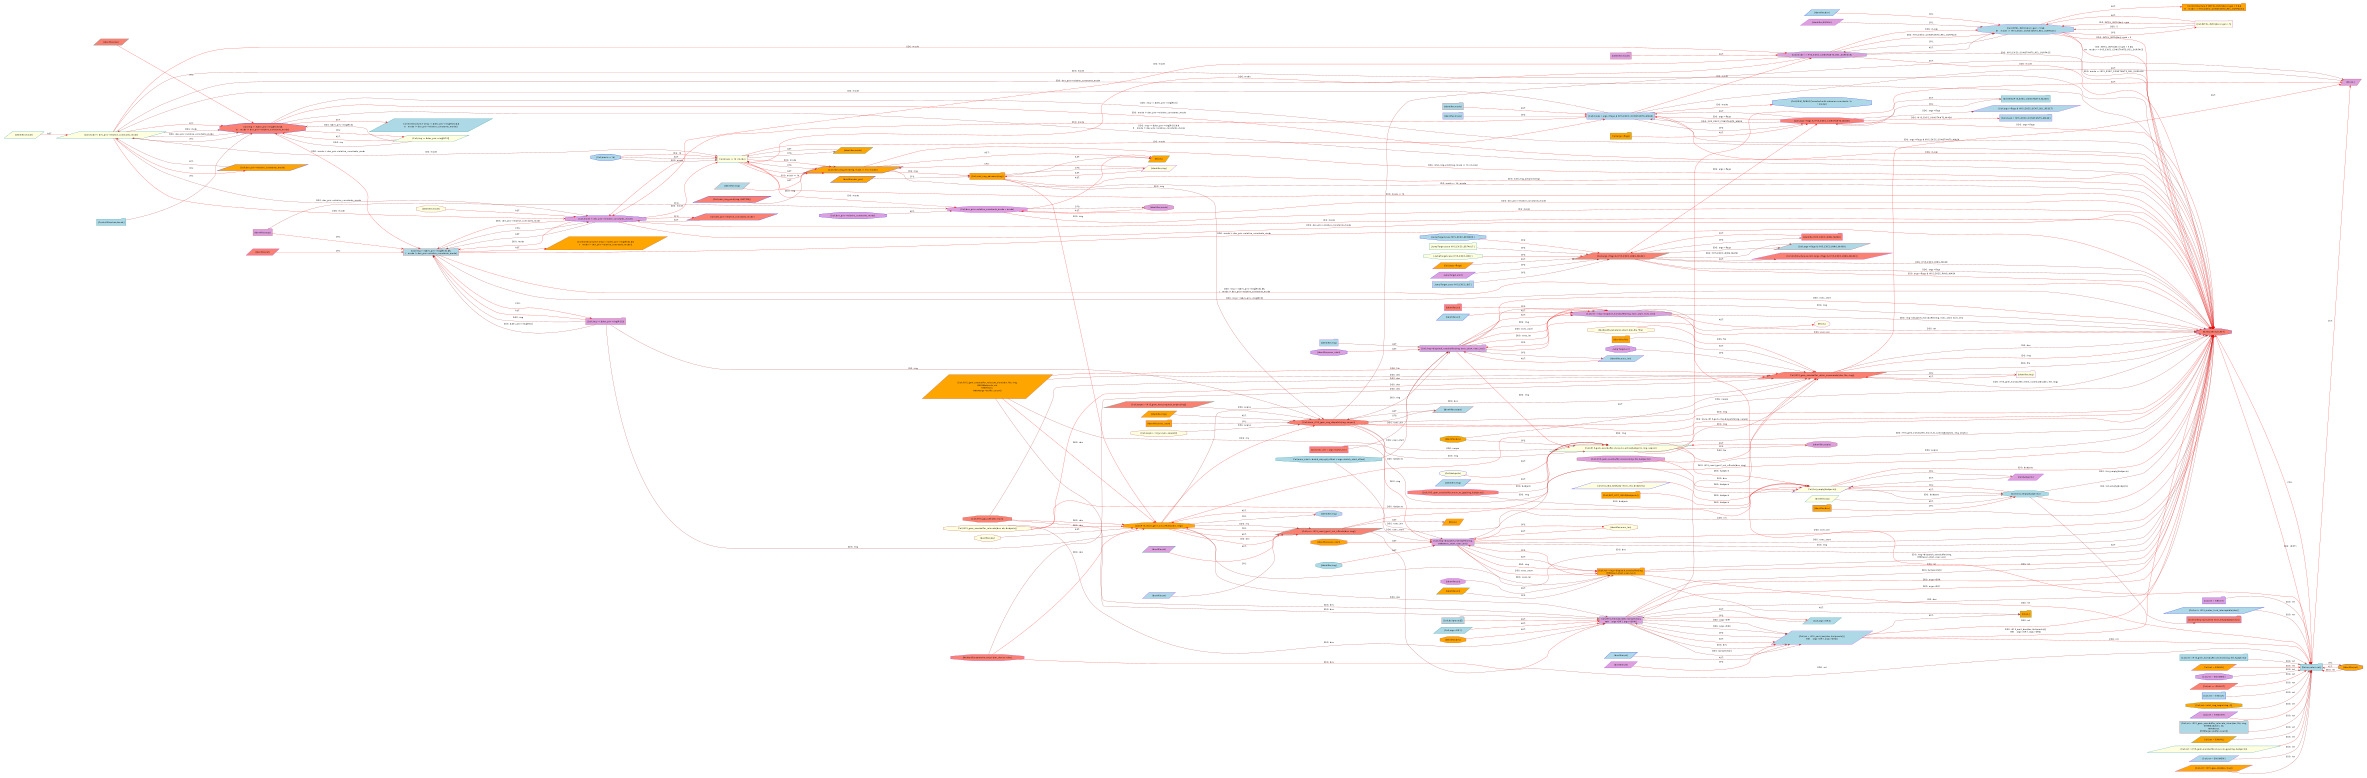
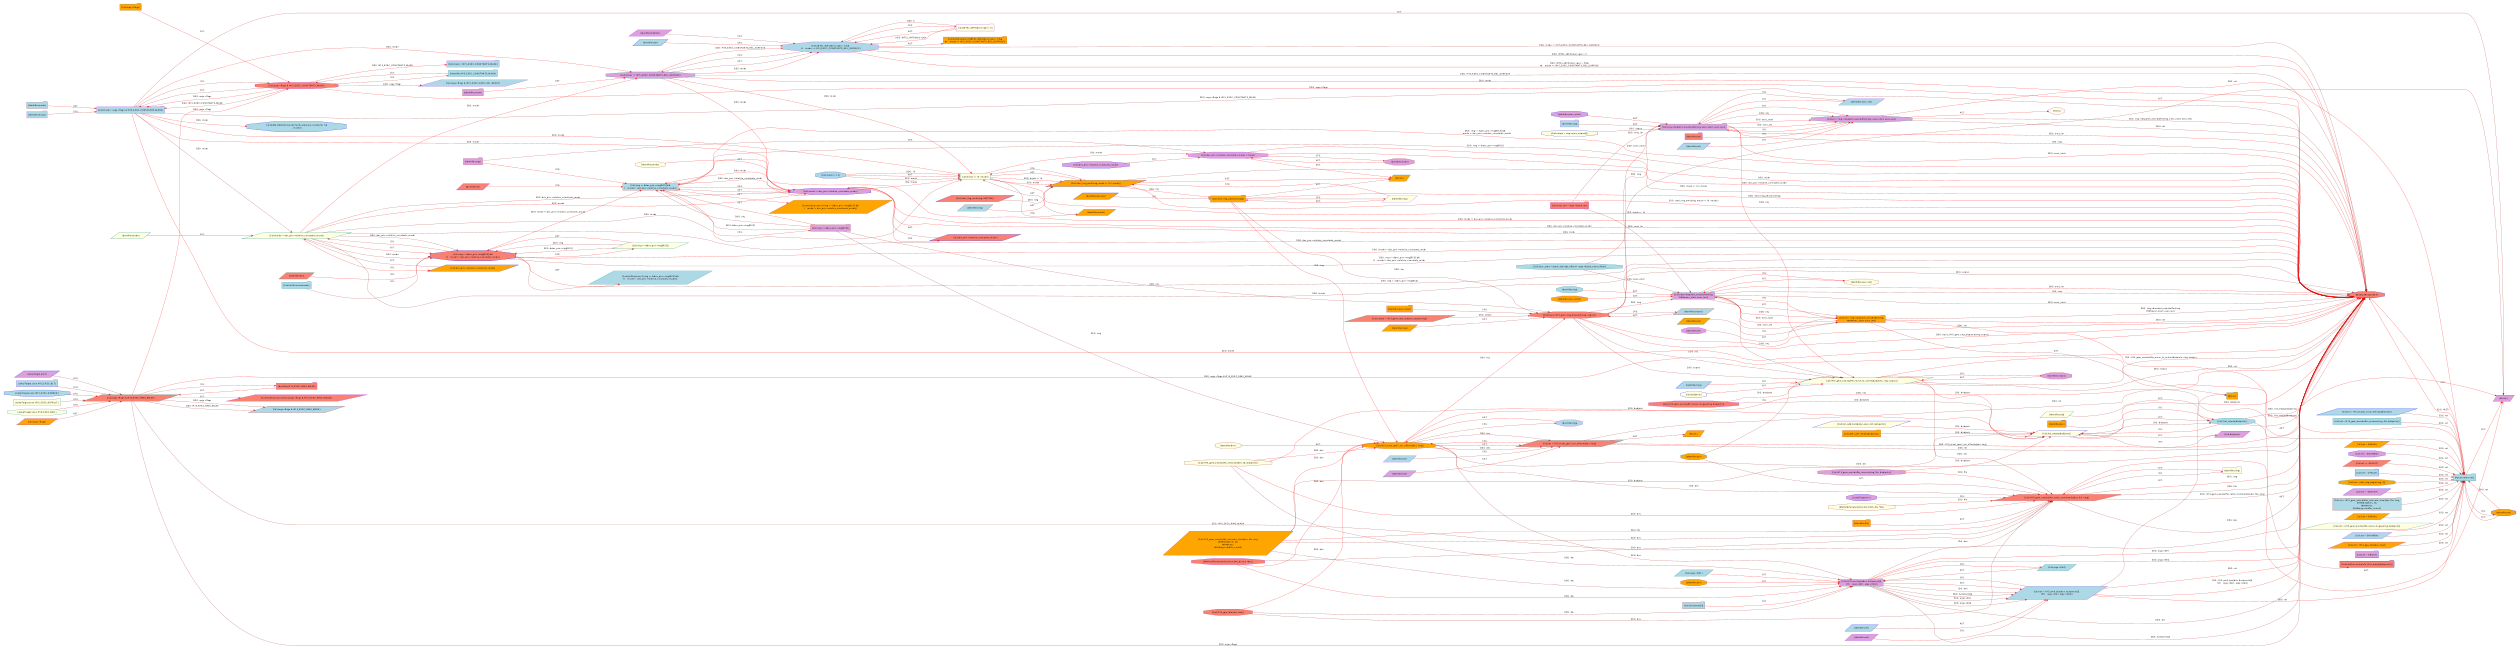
(1173, 143) -> (549, 137)
(1242, 428) -> (1628, 130)
(1159, 433) -> (1570, 133)
